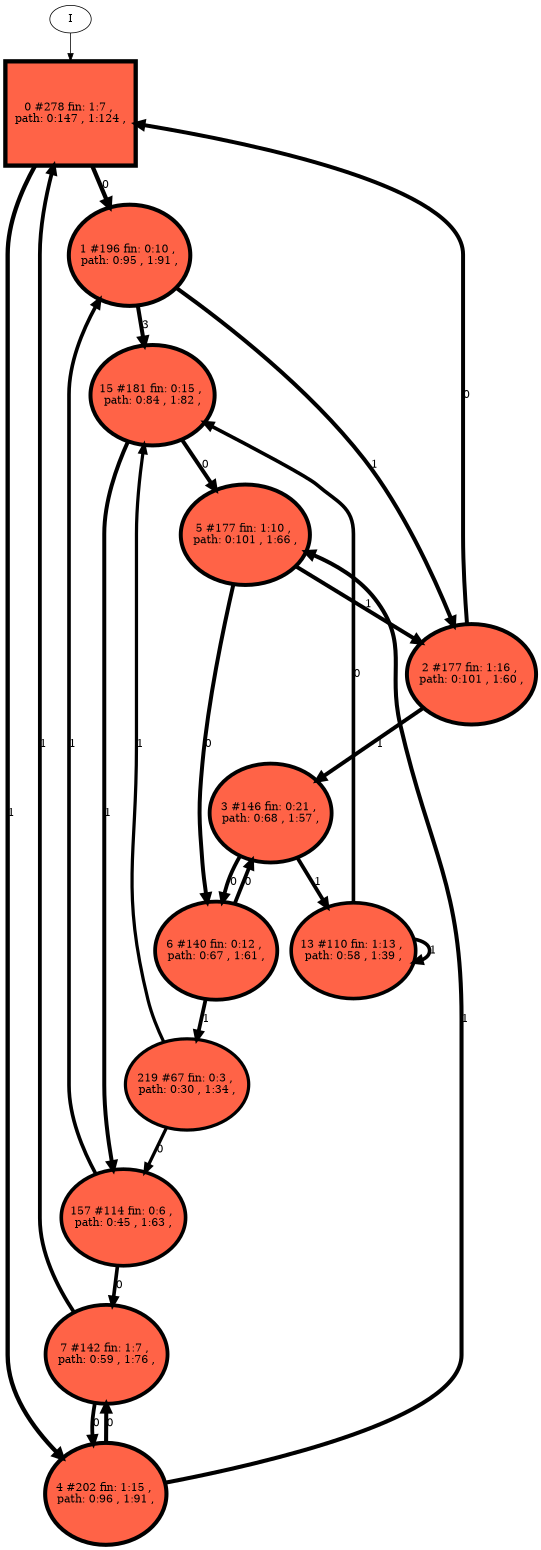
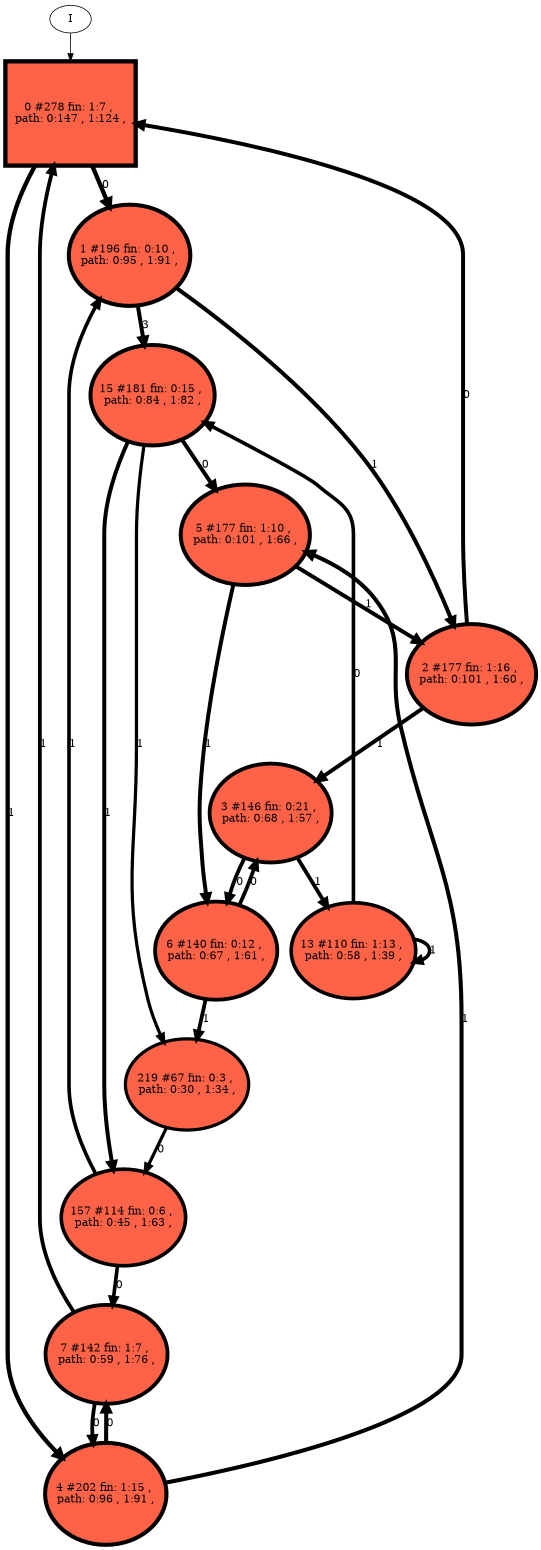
(210, 744) -> (210, 744)
(136, 750) -> (136, 742)
